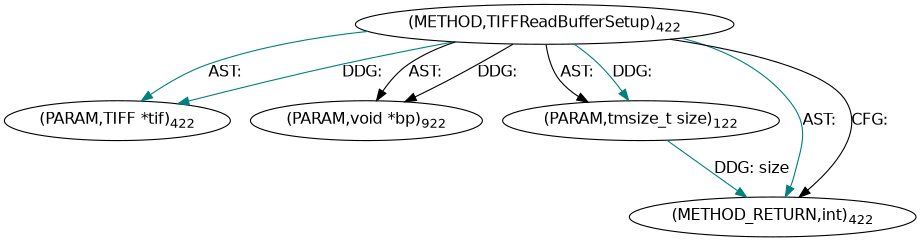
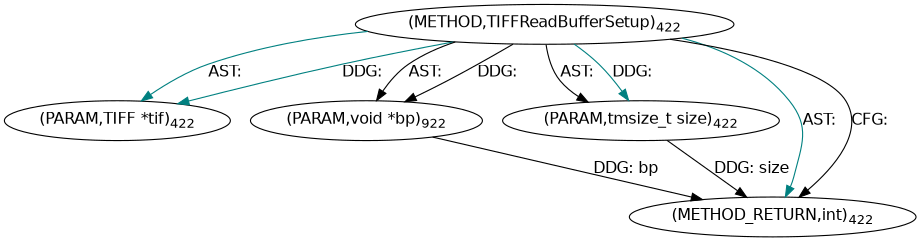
(726, 119) -> (726, 119)
(702, 166) -> (702, 166)
none -> (562, 167)
